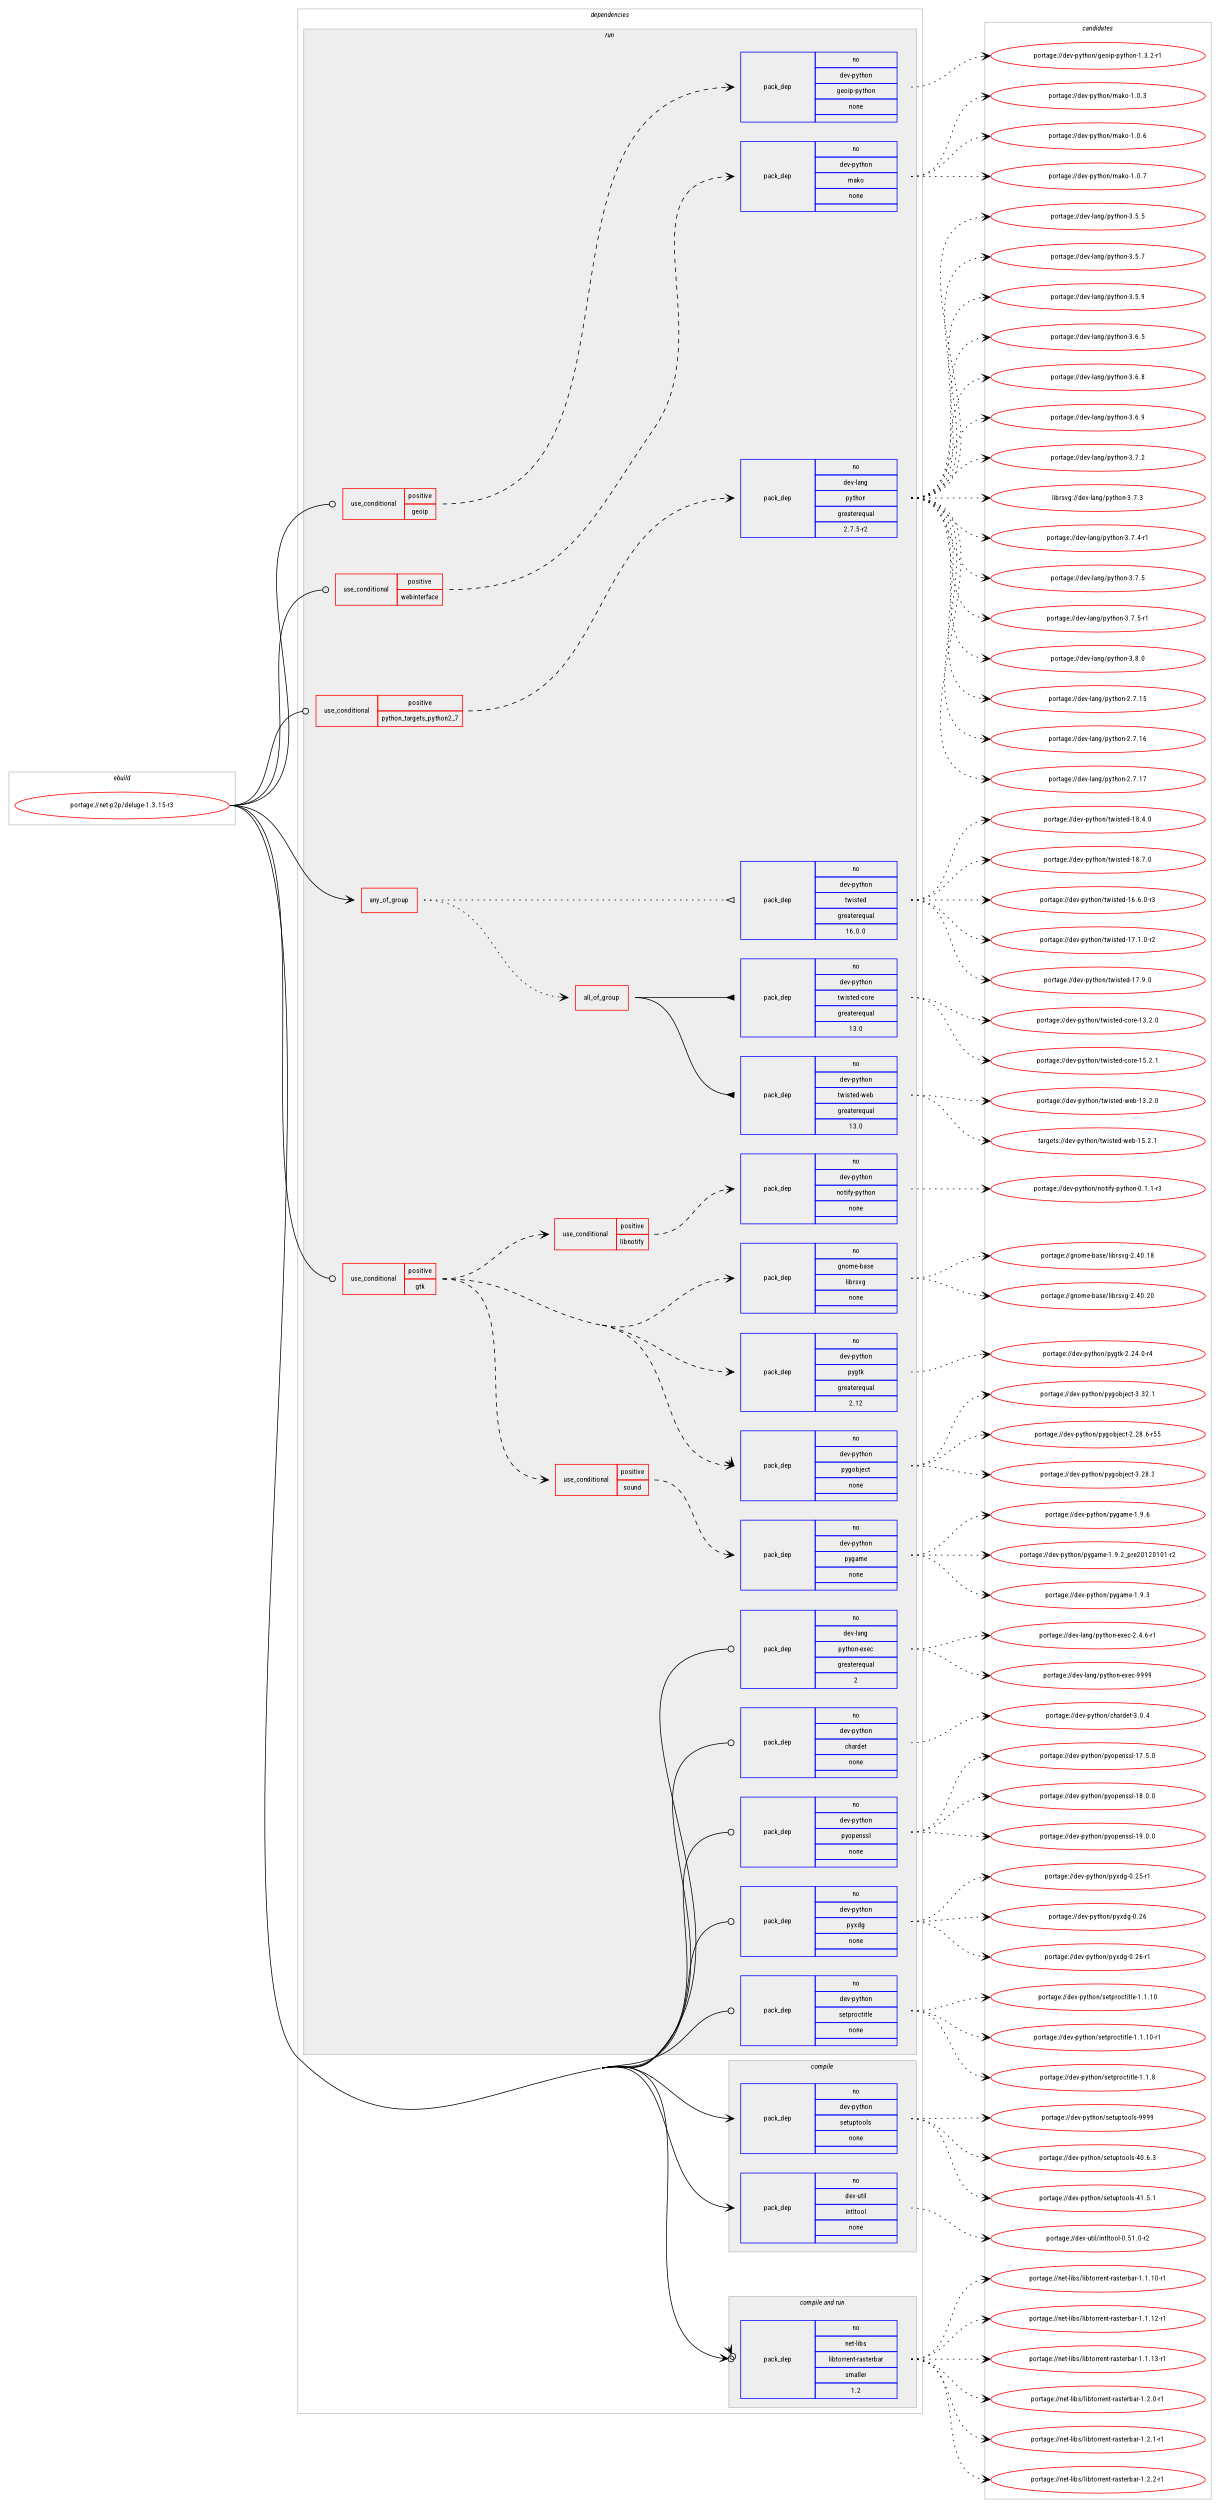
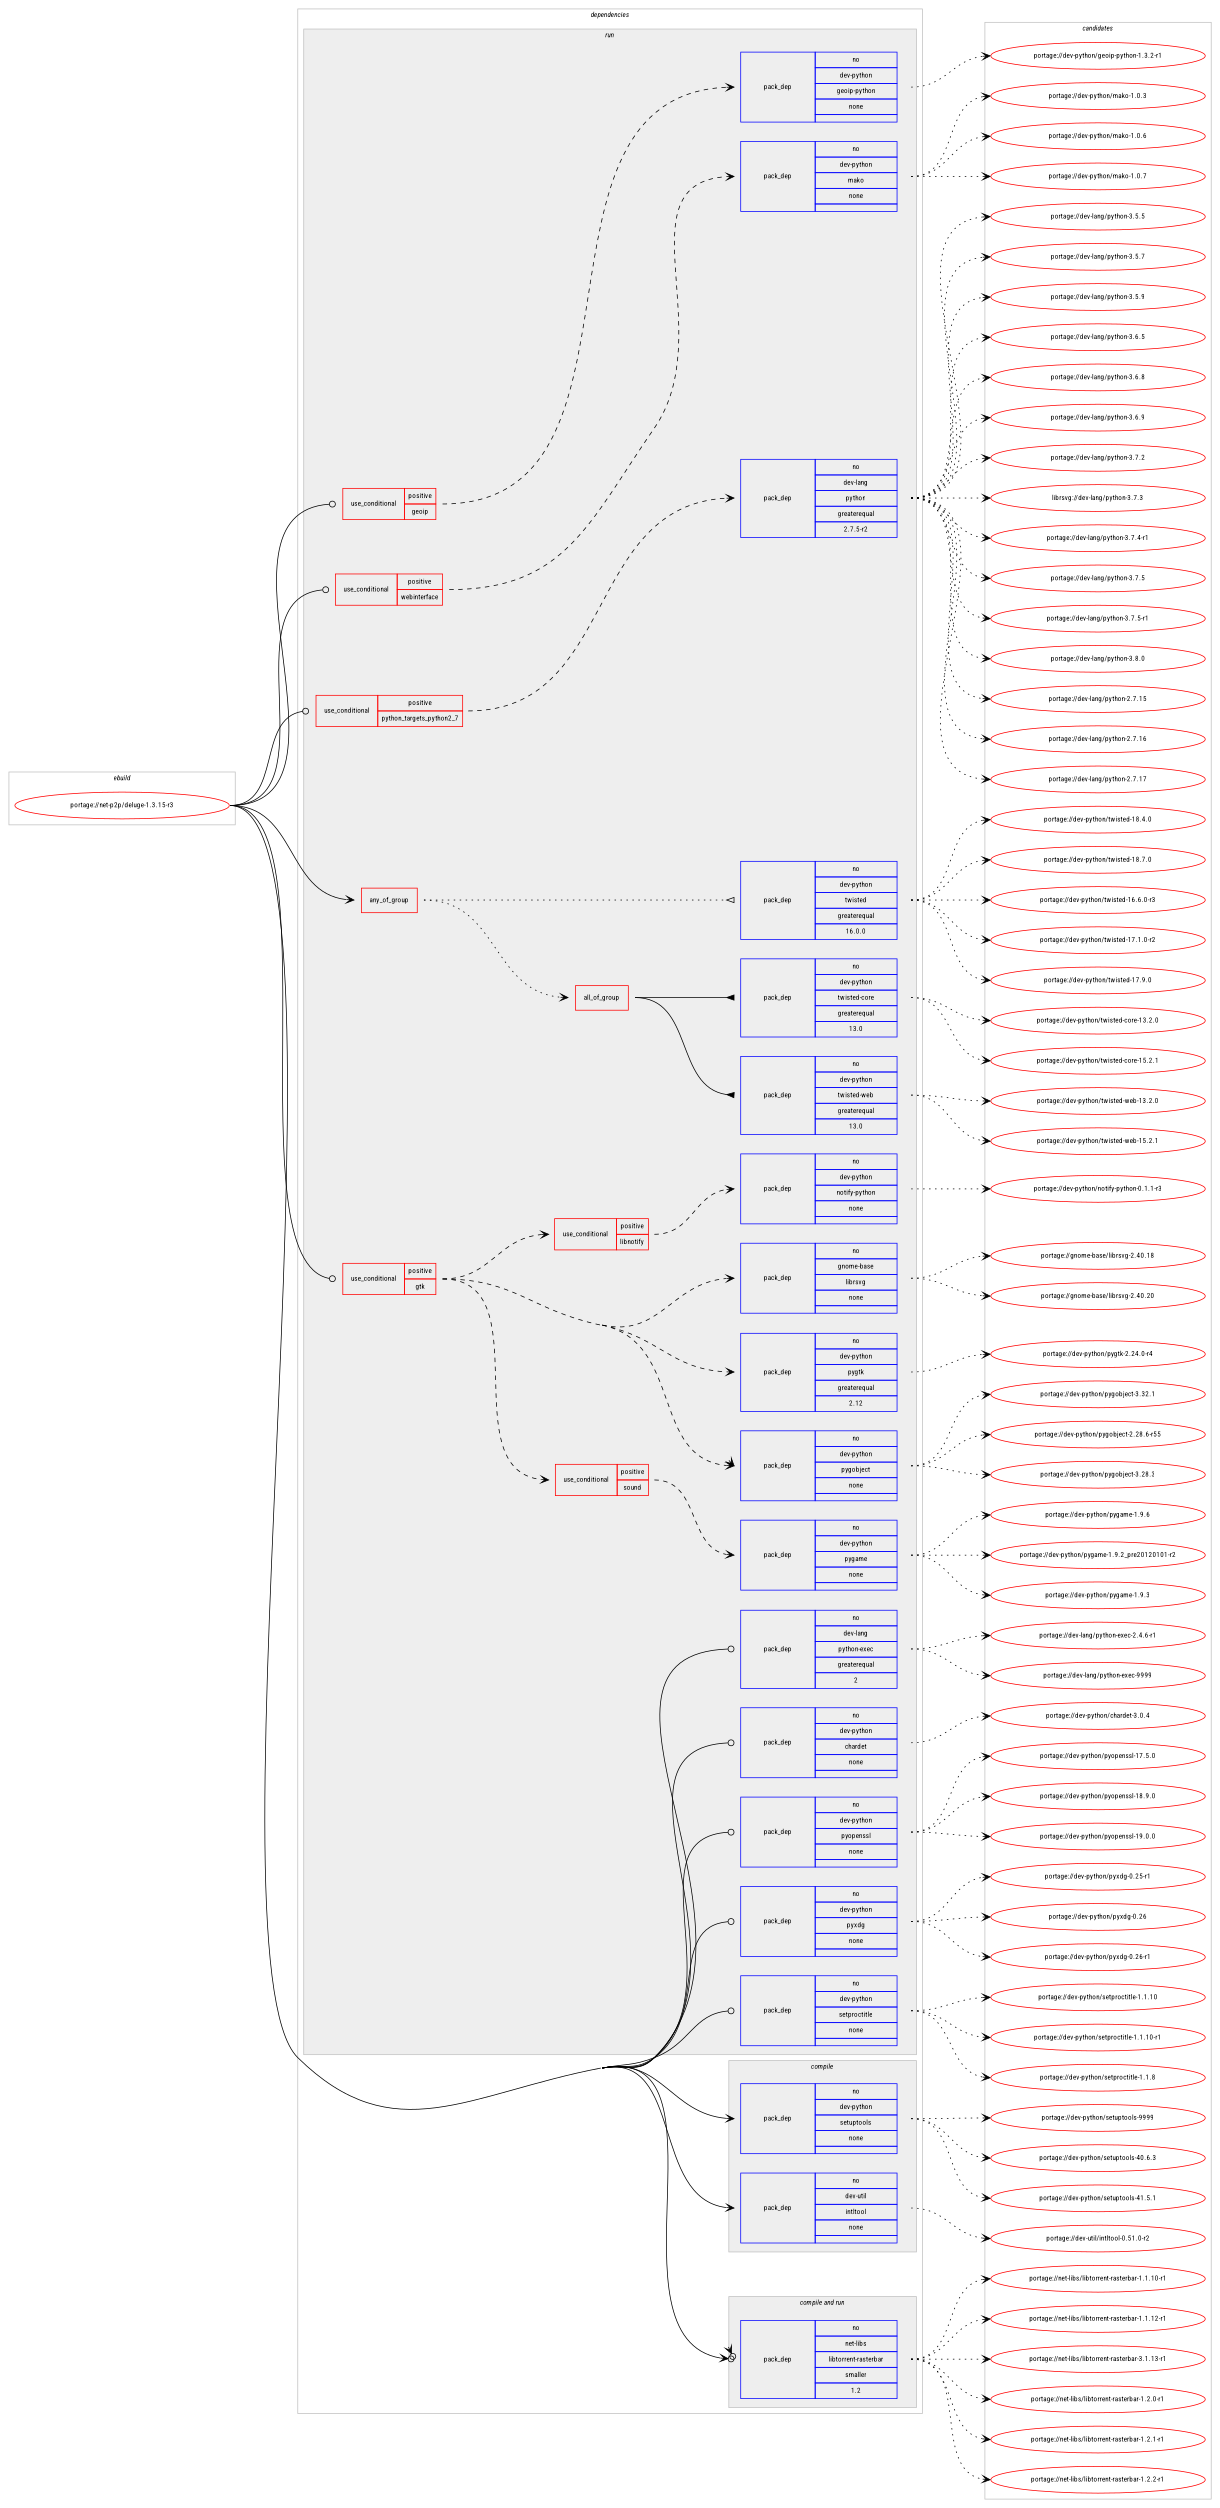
(1098, 1141) -> (1098, 1141)
(1098, 1796) -> (1098, 1796)
(1098, 2359) -> (1098, 2359)
